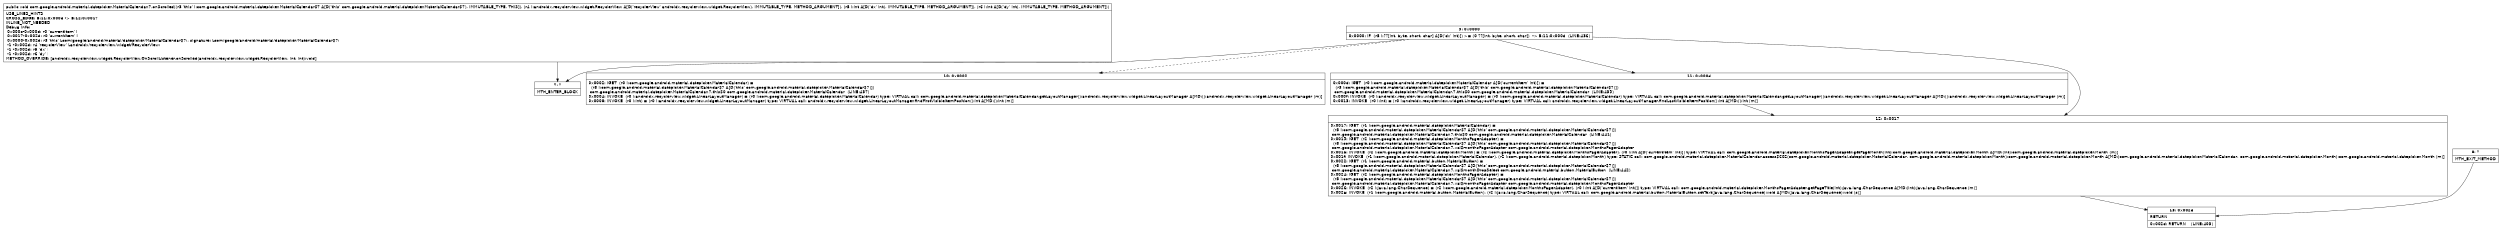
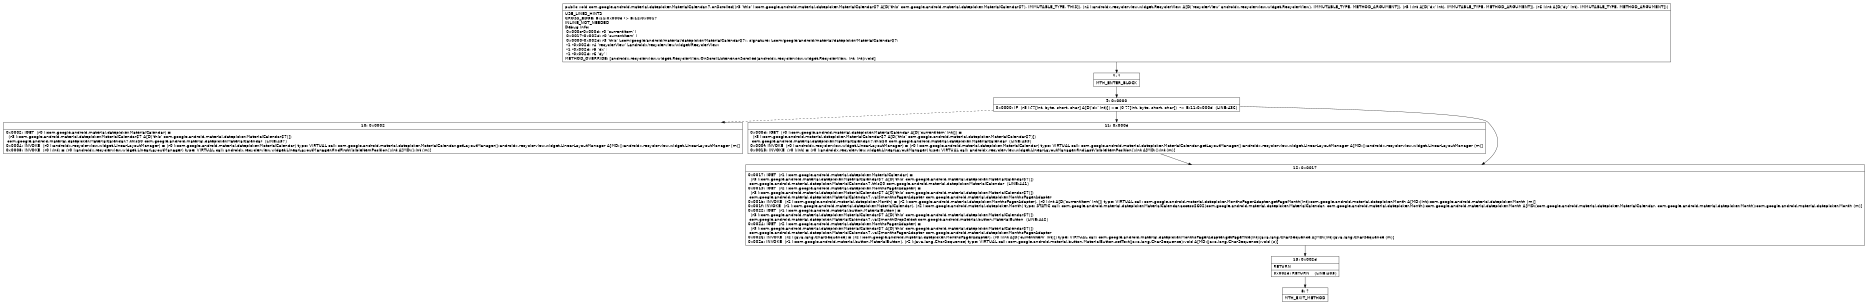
(986, 63) -> (1117, 91)
(2356, 209) -> (1305, 281)
